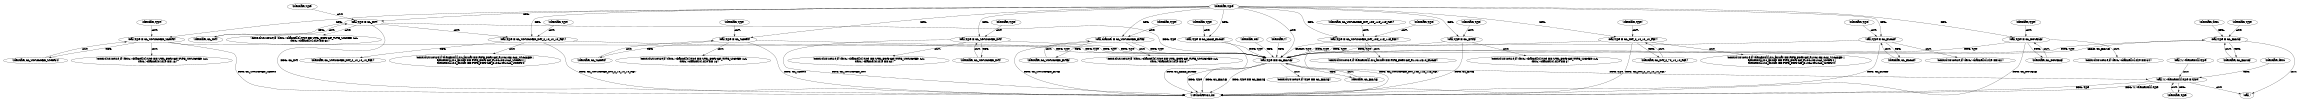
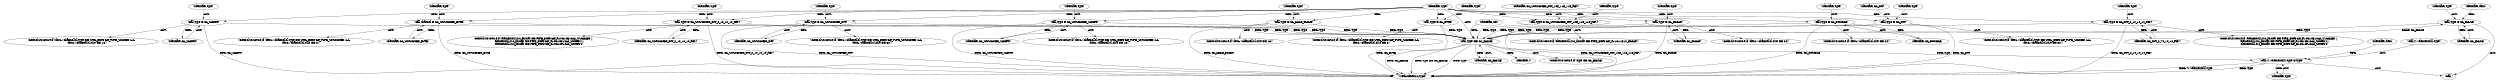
(314, 31) -> none
(443, 31) -> (677, 31)
none -> (1239, 42)
(1278, 49) -> (1500, 51)
(1303, 49) -> (1489, 30)
(2038, 49) -> (1901, 30)
(36, 61) -> (988, 42)
(1203, 95) -> (1412, 77)
